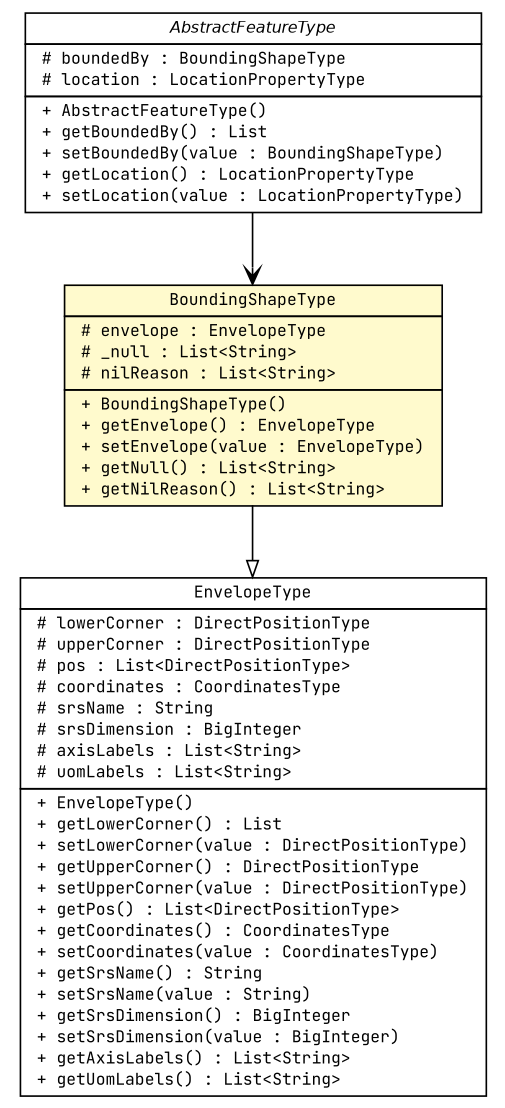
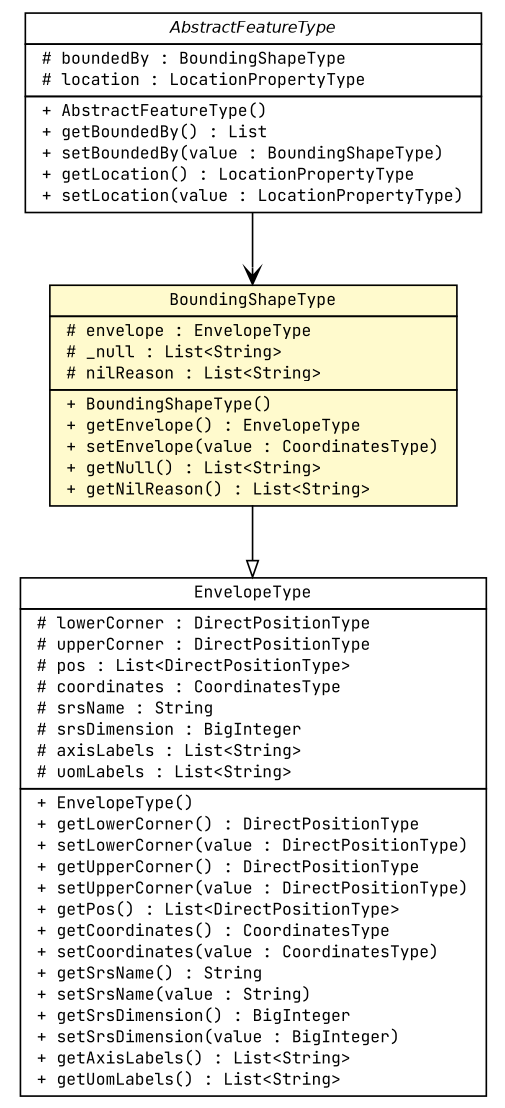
(253, 447) -> (253, 447)
(160, 825) -> (229, 825)
